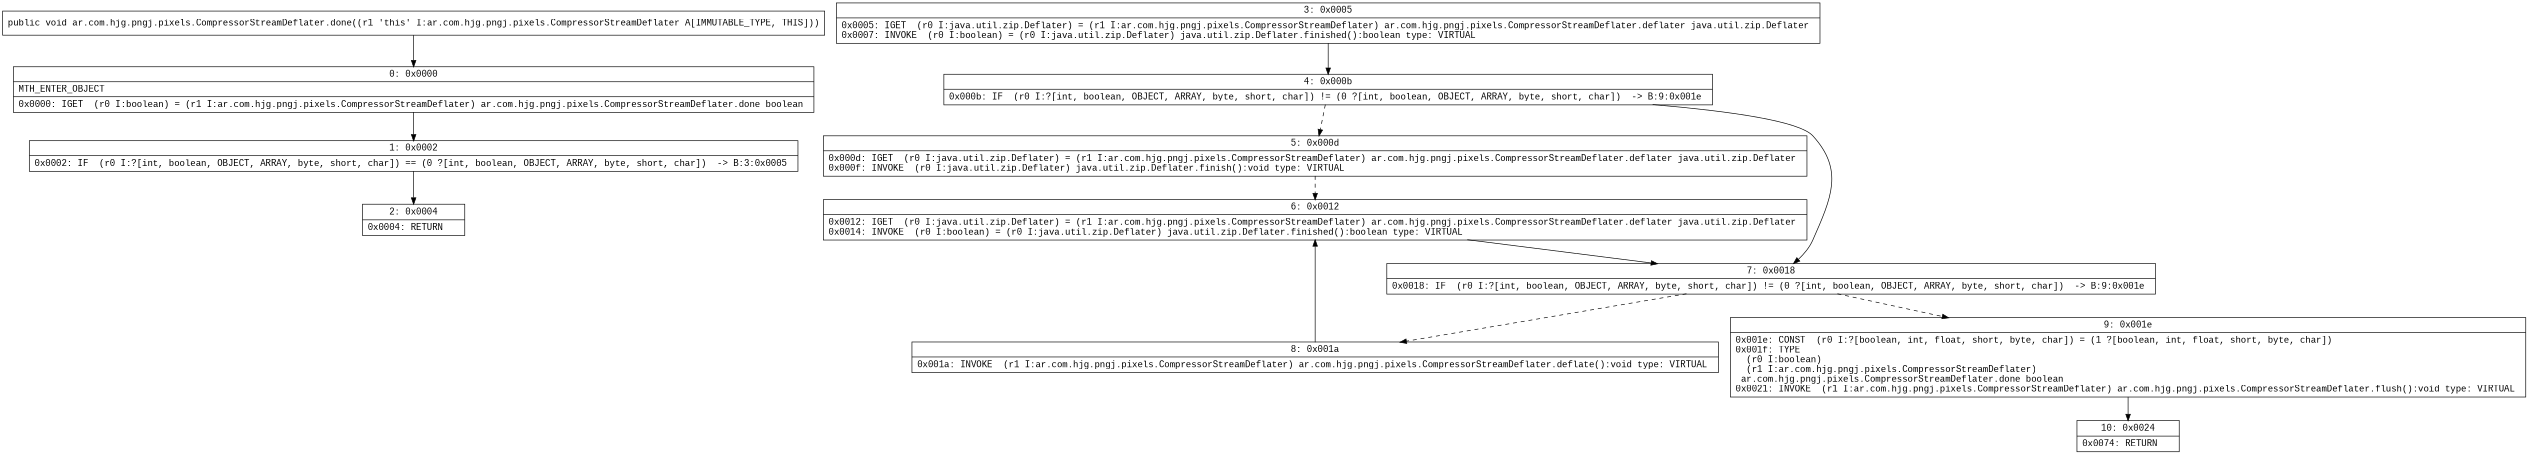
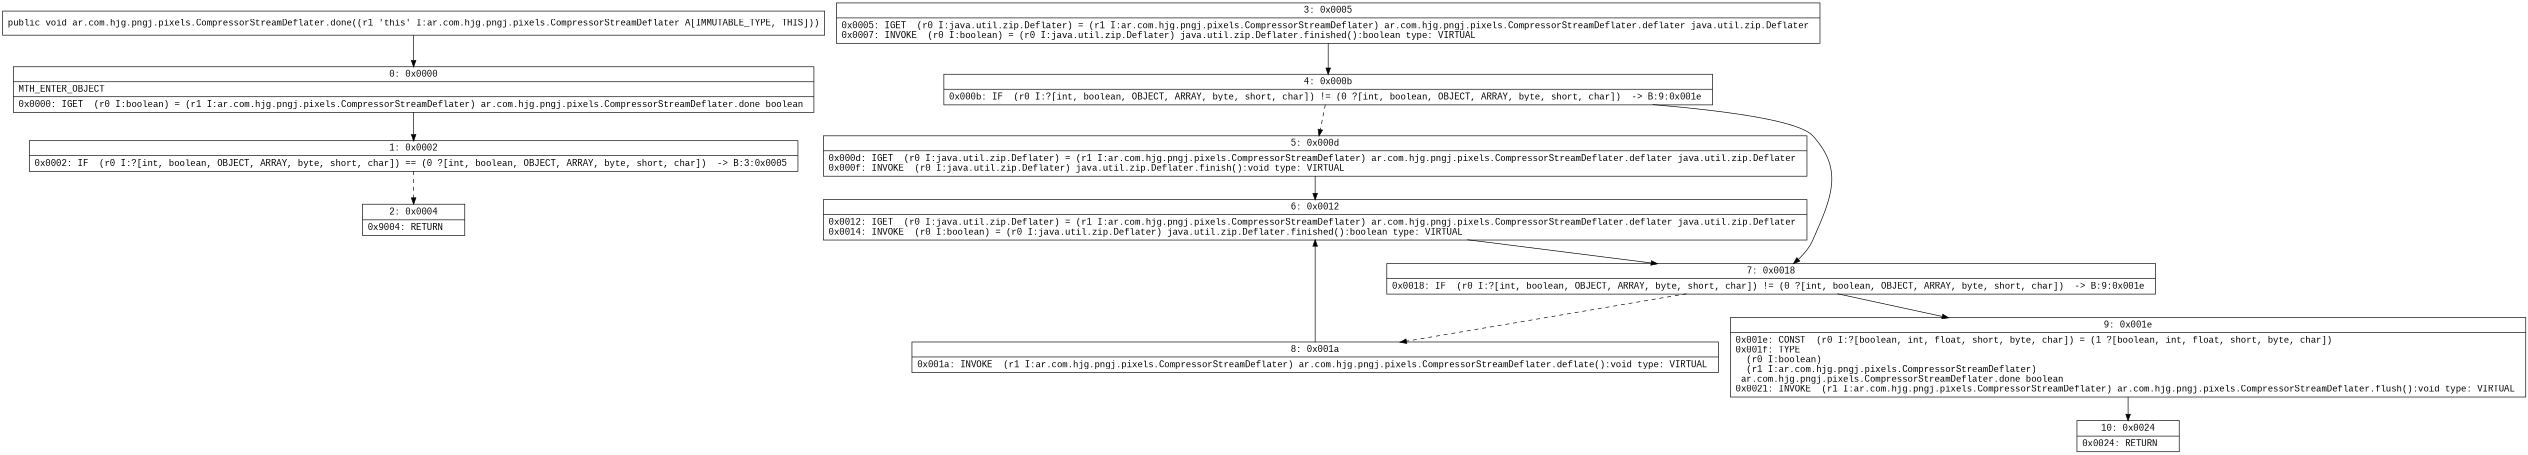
(414, 184) -> (414, 184)
(1315, 185) -> (1315, 185)
(414, 227) -> (414, 227)
(1890, 305) -> (1890, 305)
(2128, 444) -> (2128, 444)
